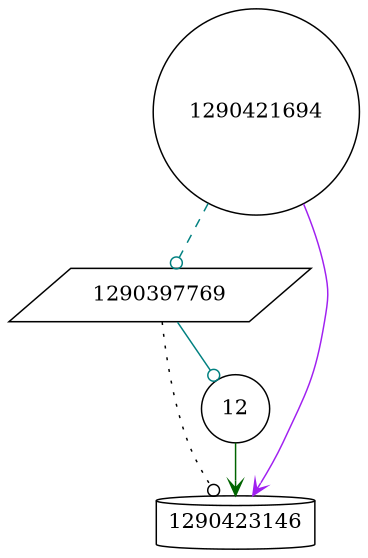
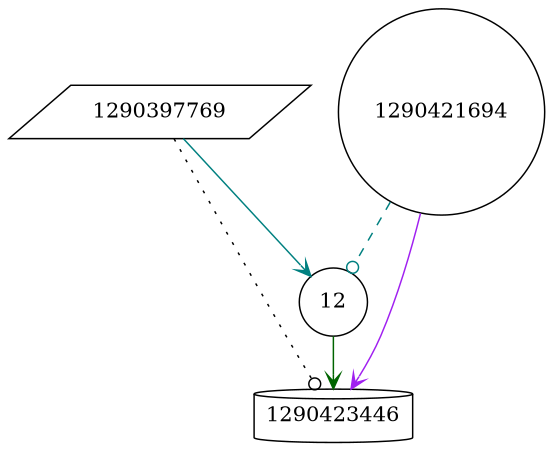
(194, 230) -> (373, 232)
(194, 346) -> (242, 202)
(236, 523) -> (333, 416)
